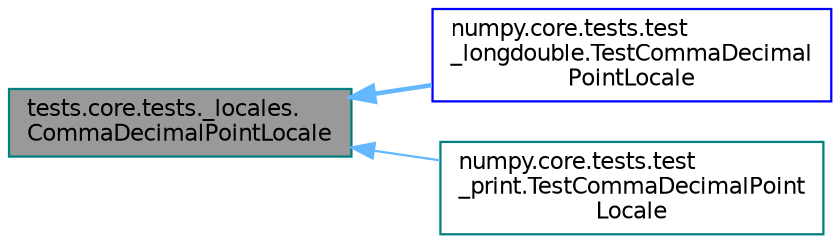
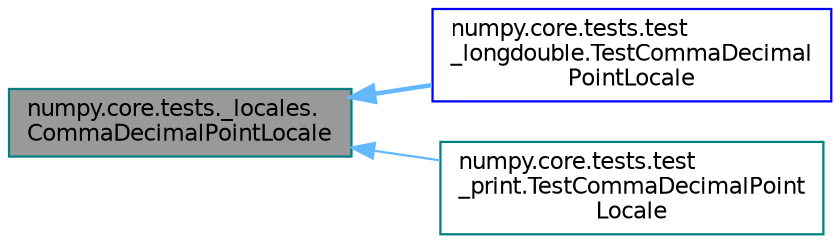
(180, 123) -> (180, 123)
